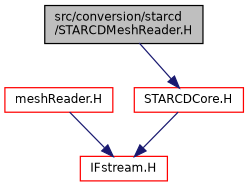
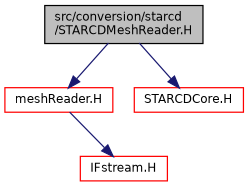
none -> (93, 61)
(161, 130) -> none
